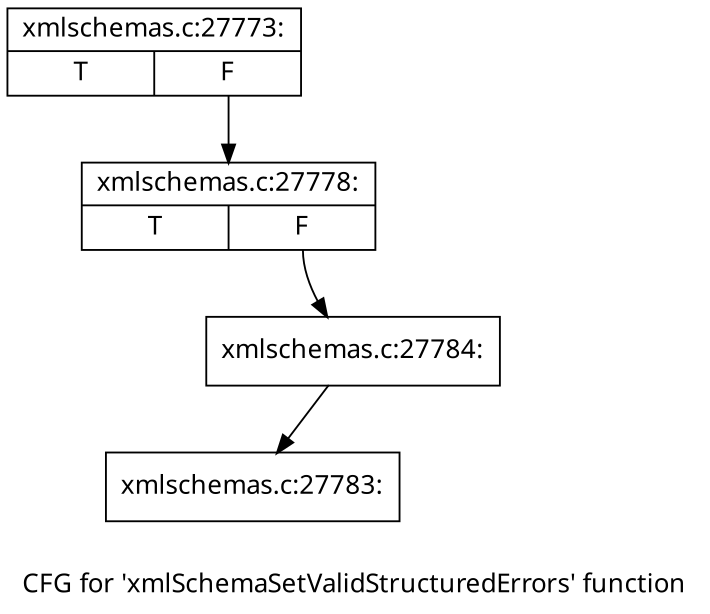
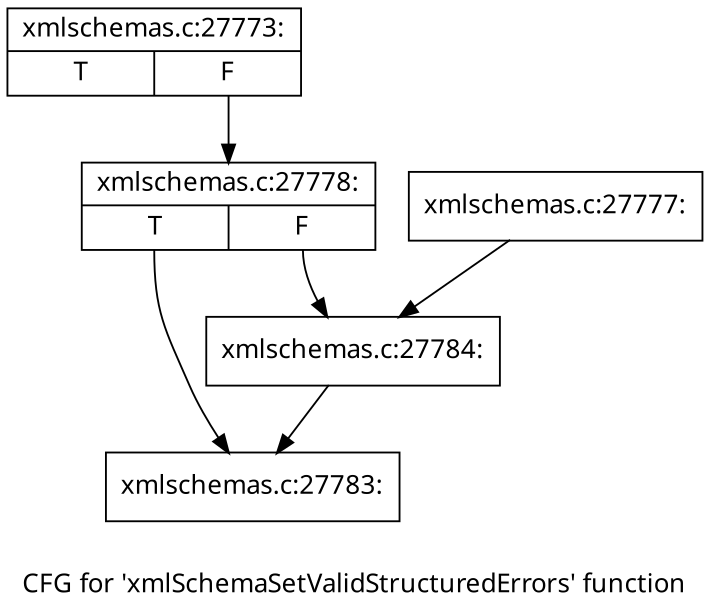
none -> (556, 206)
none -> (173, 348)
